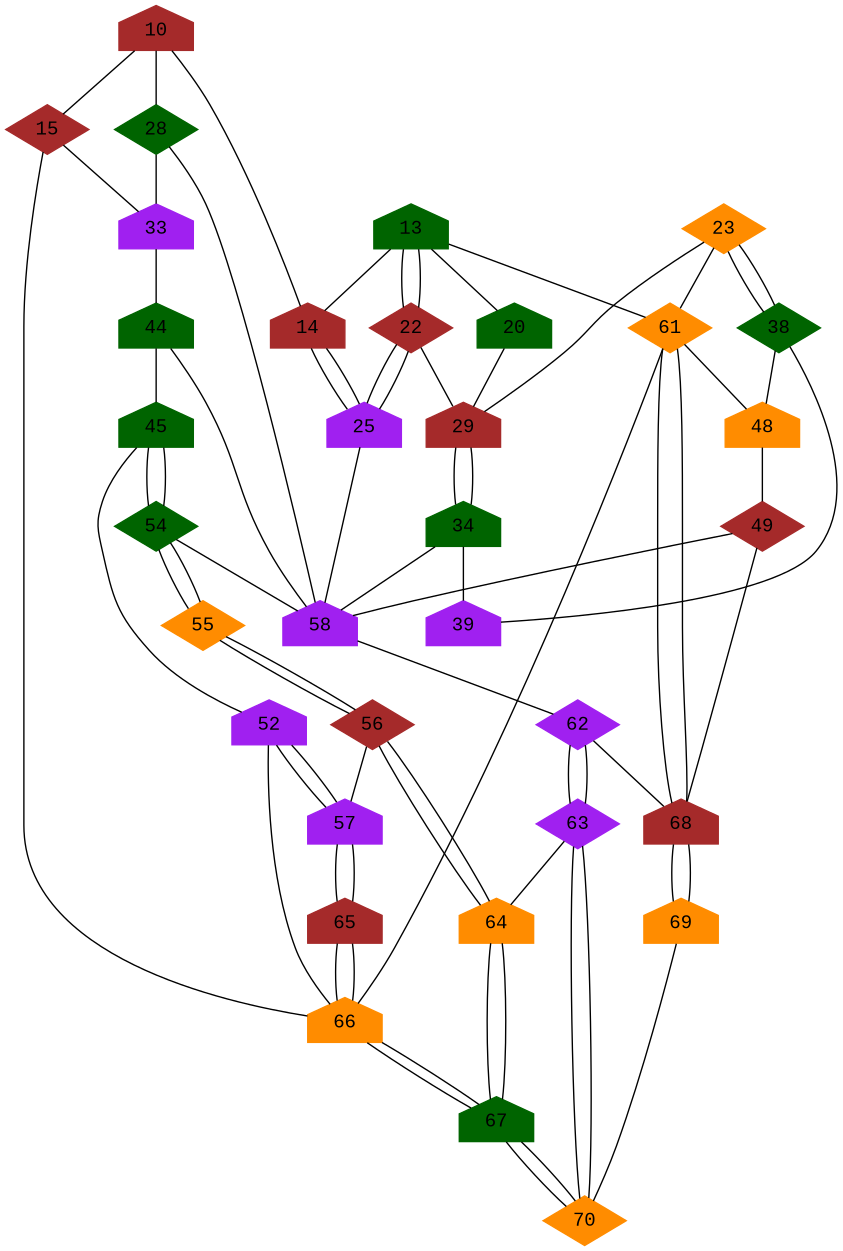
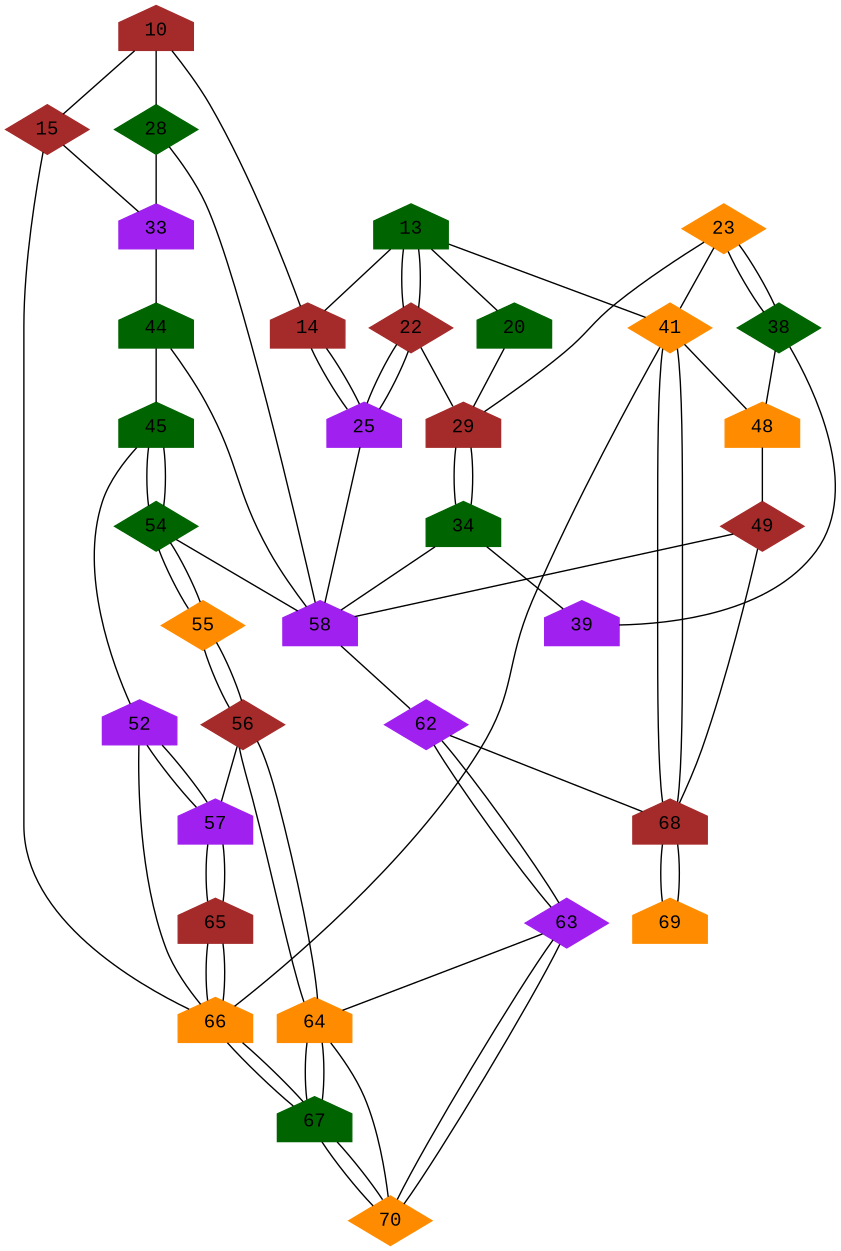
(670, 328) -> (670, 328)
(640, 1074) -> (371, 1115)
